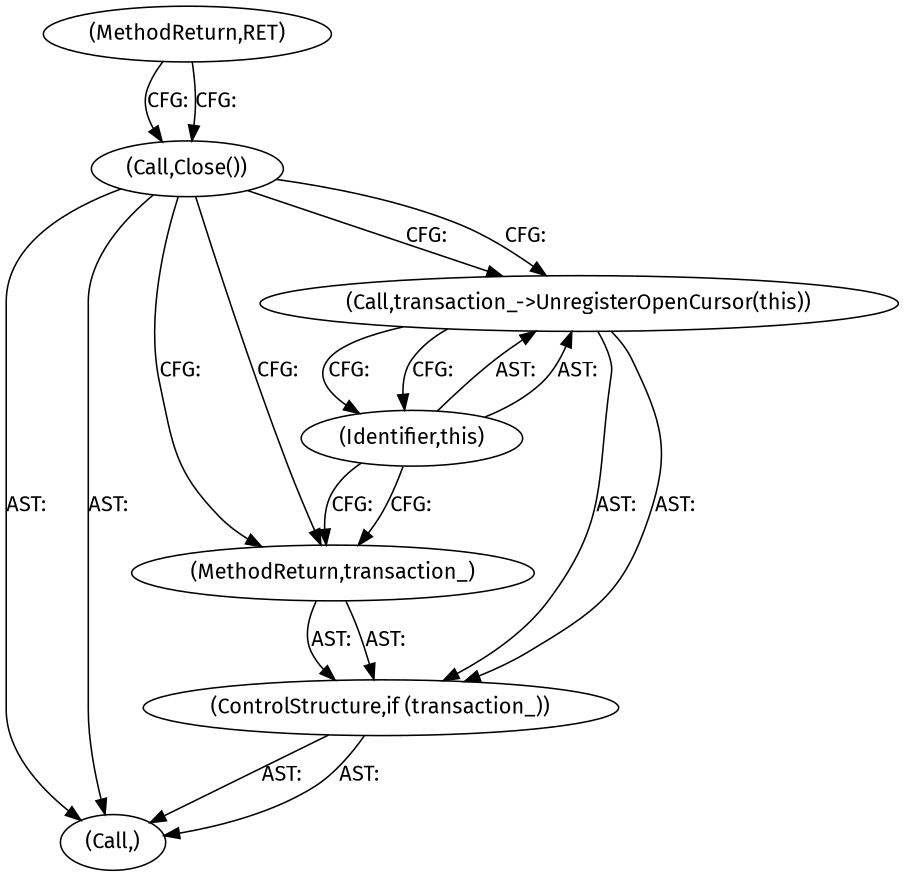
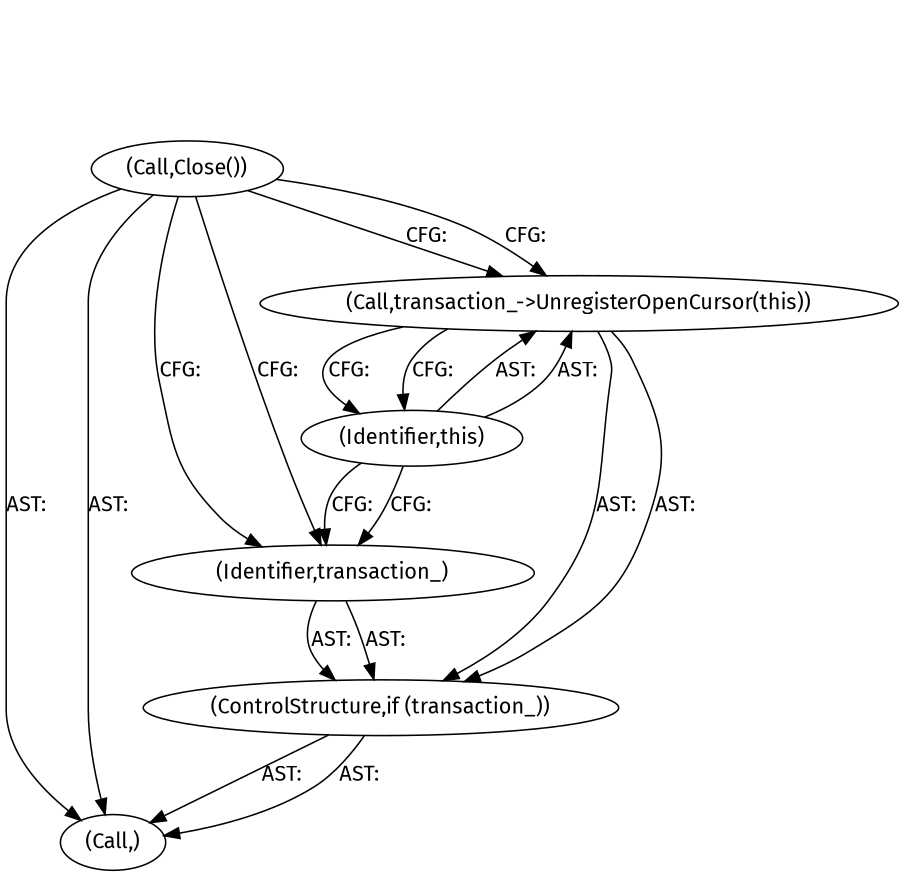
(187, 34) -> none
(333, 573) -> (333, 573)
